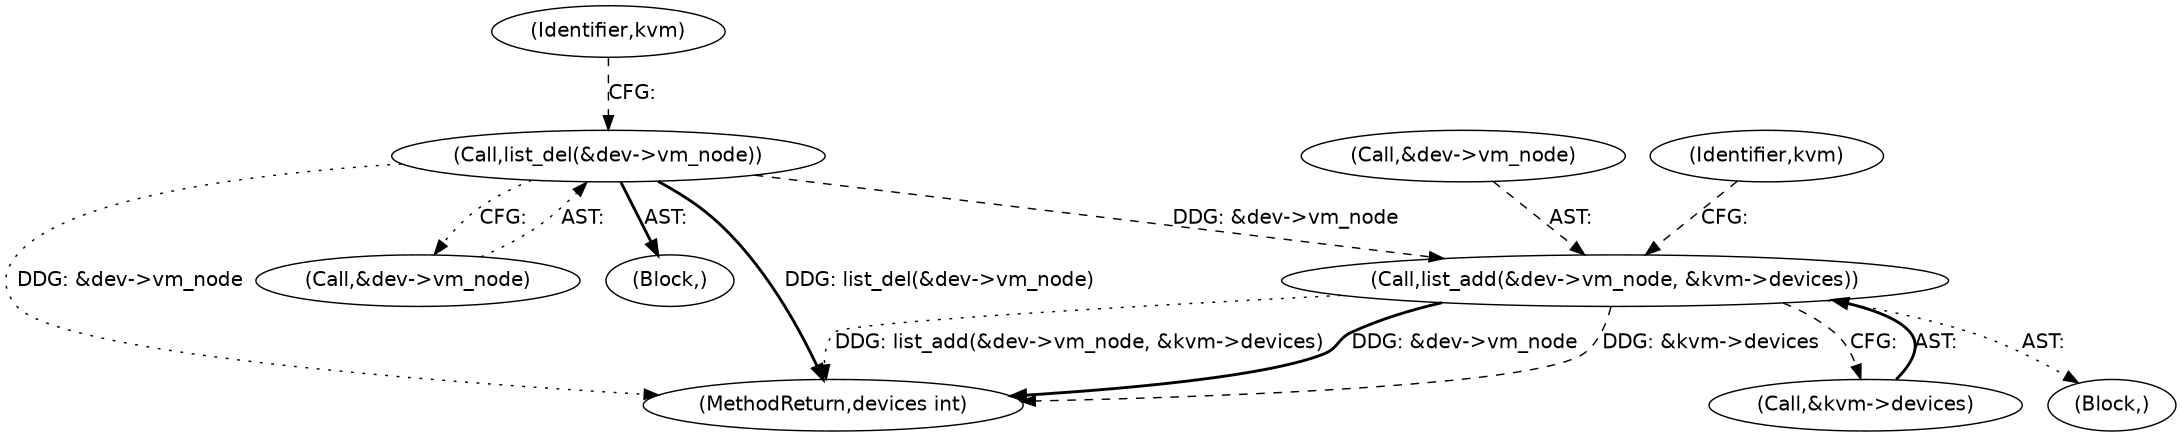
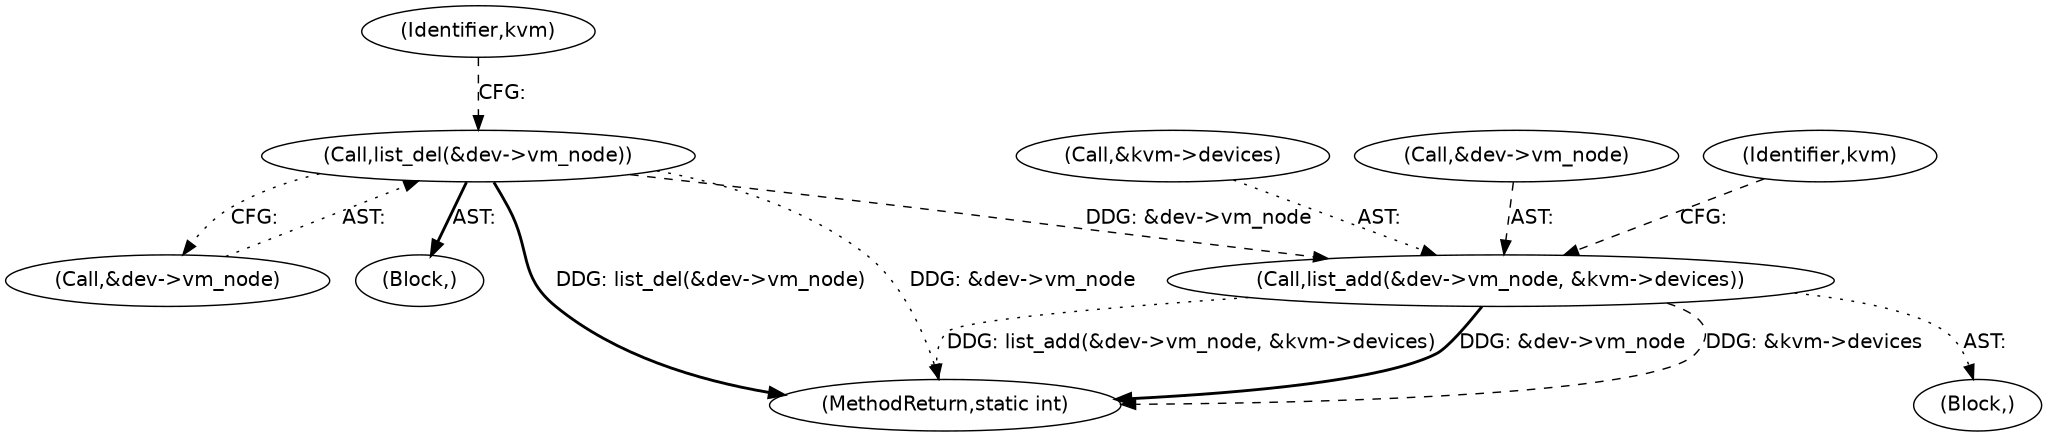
(1827, 326) -> none
(1904, 327) -> (1328, 215)
(833, 405) -> (945, 405)
